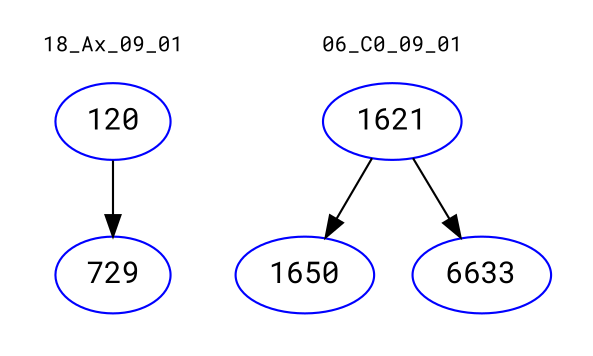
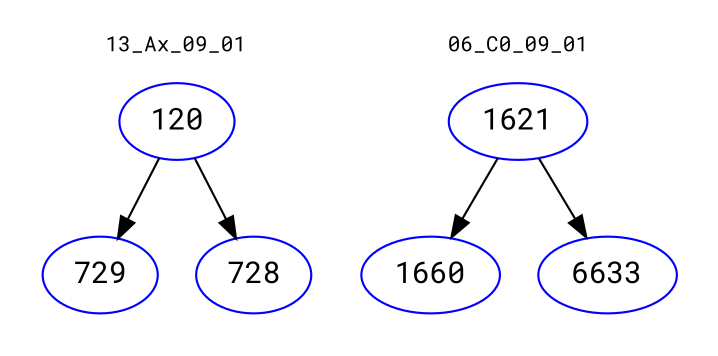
(114, 46) -> (177, 46)
none -> (254, 275)
(305, 275) -> (431, 275)
